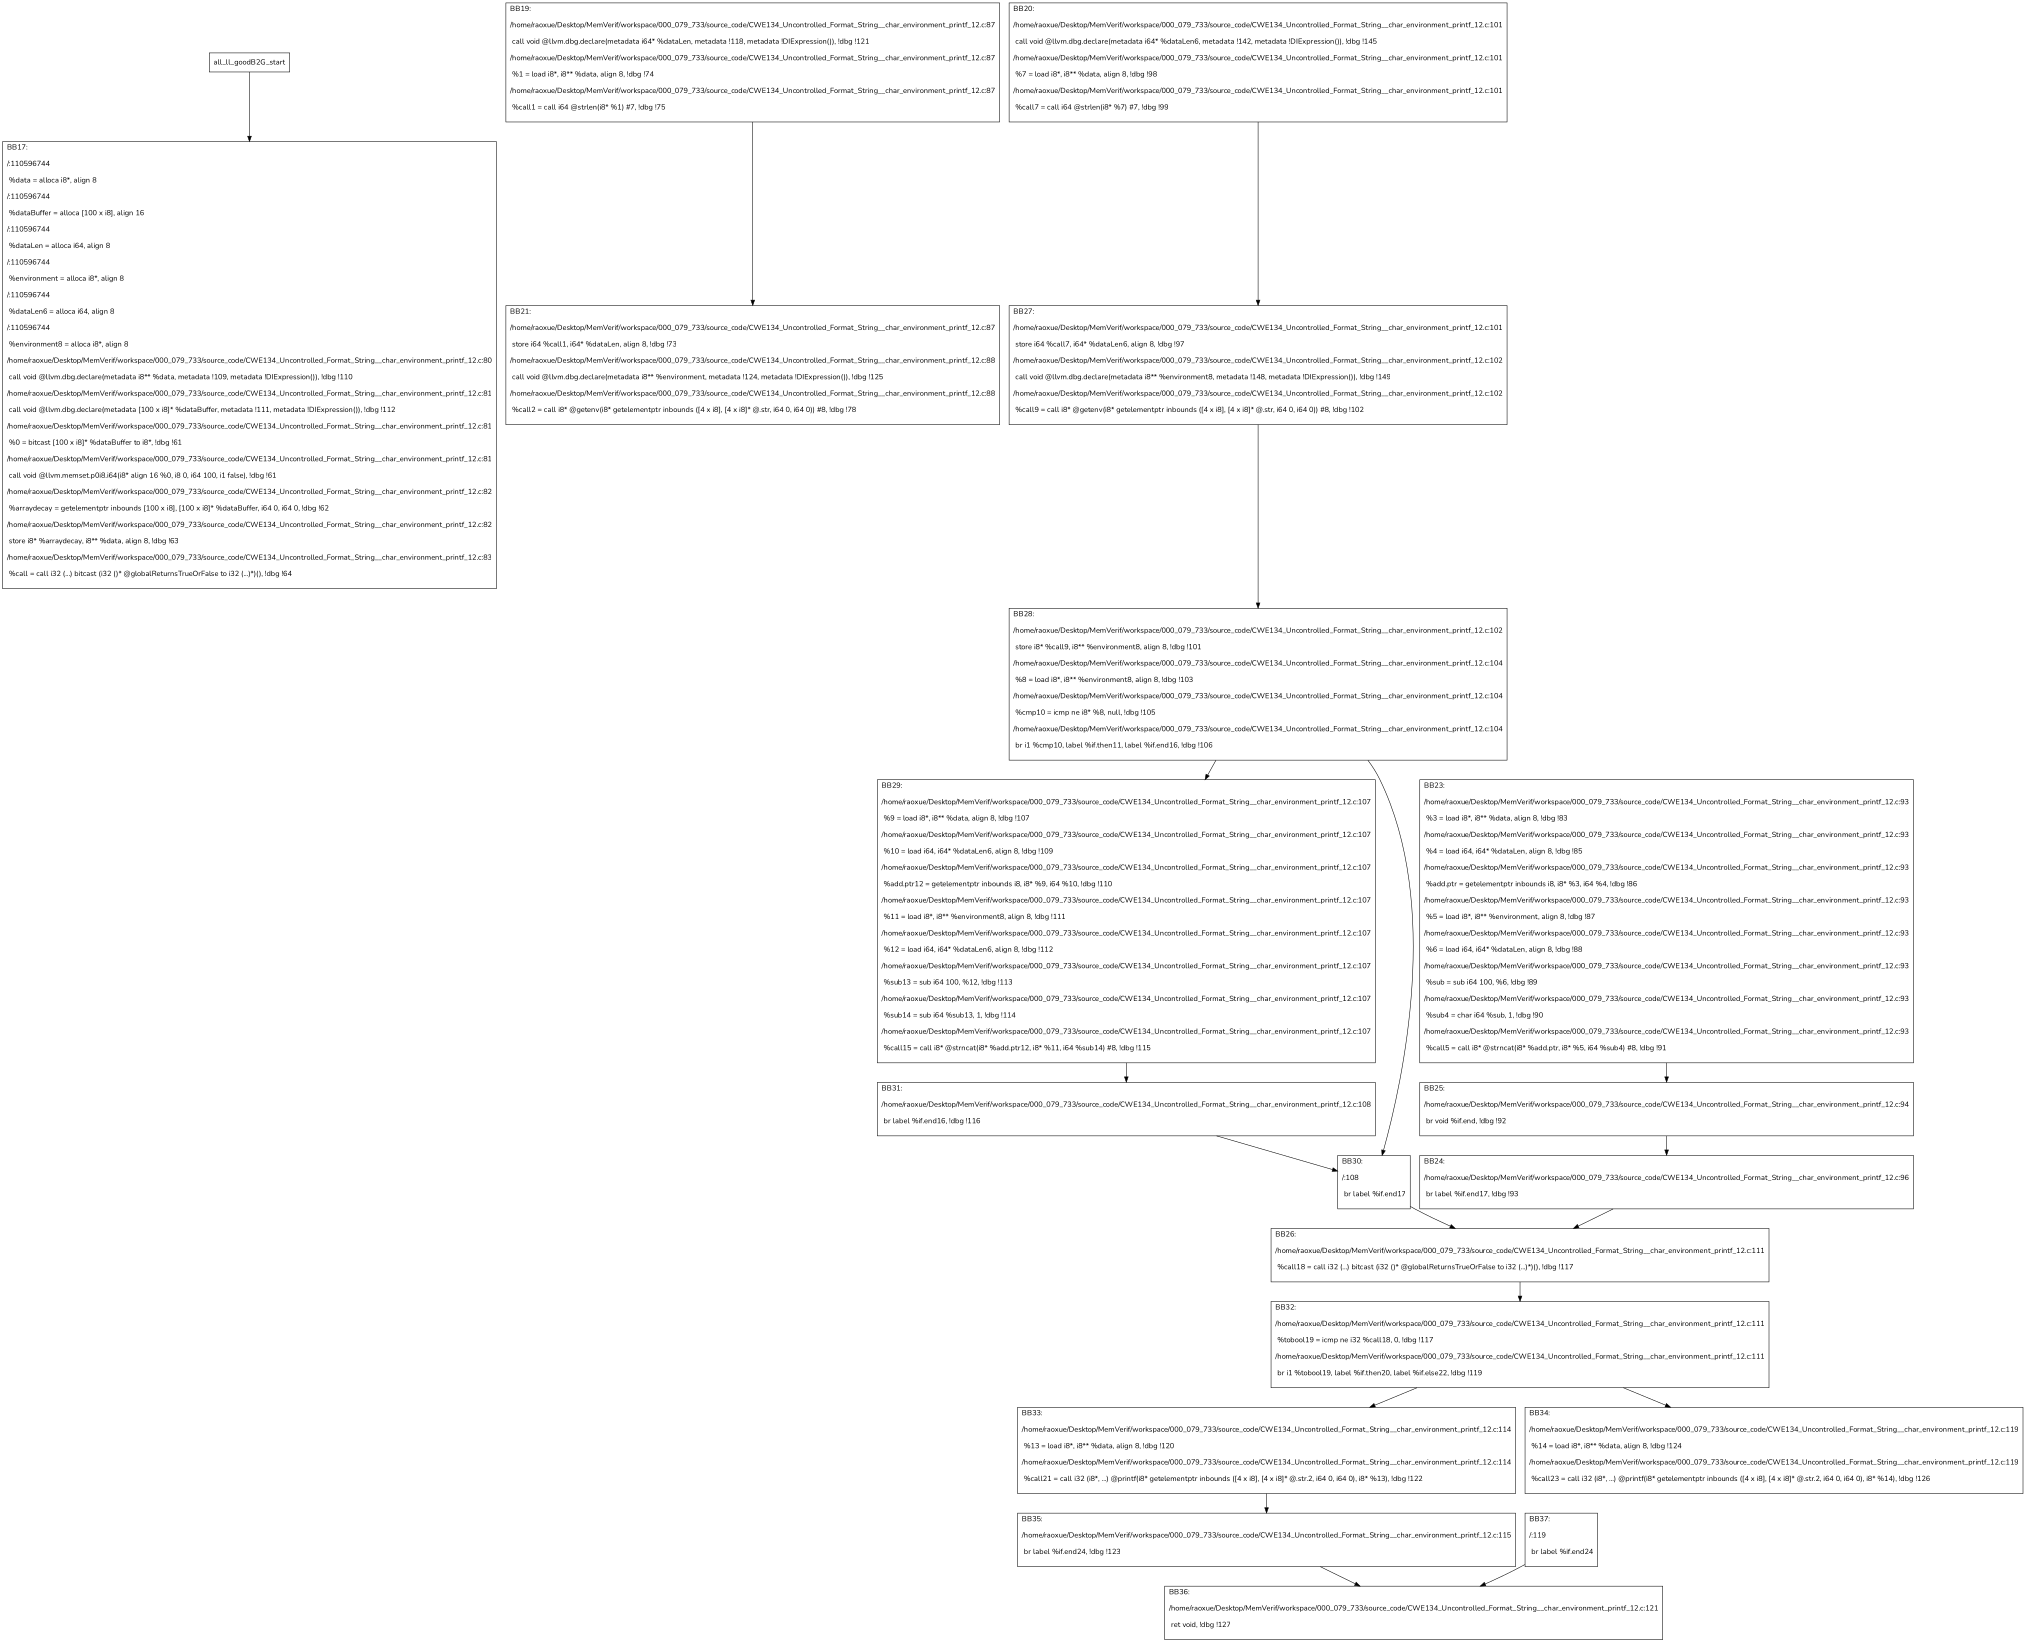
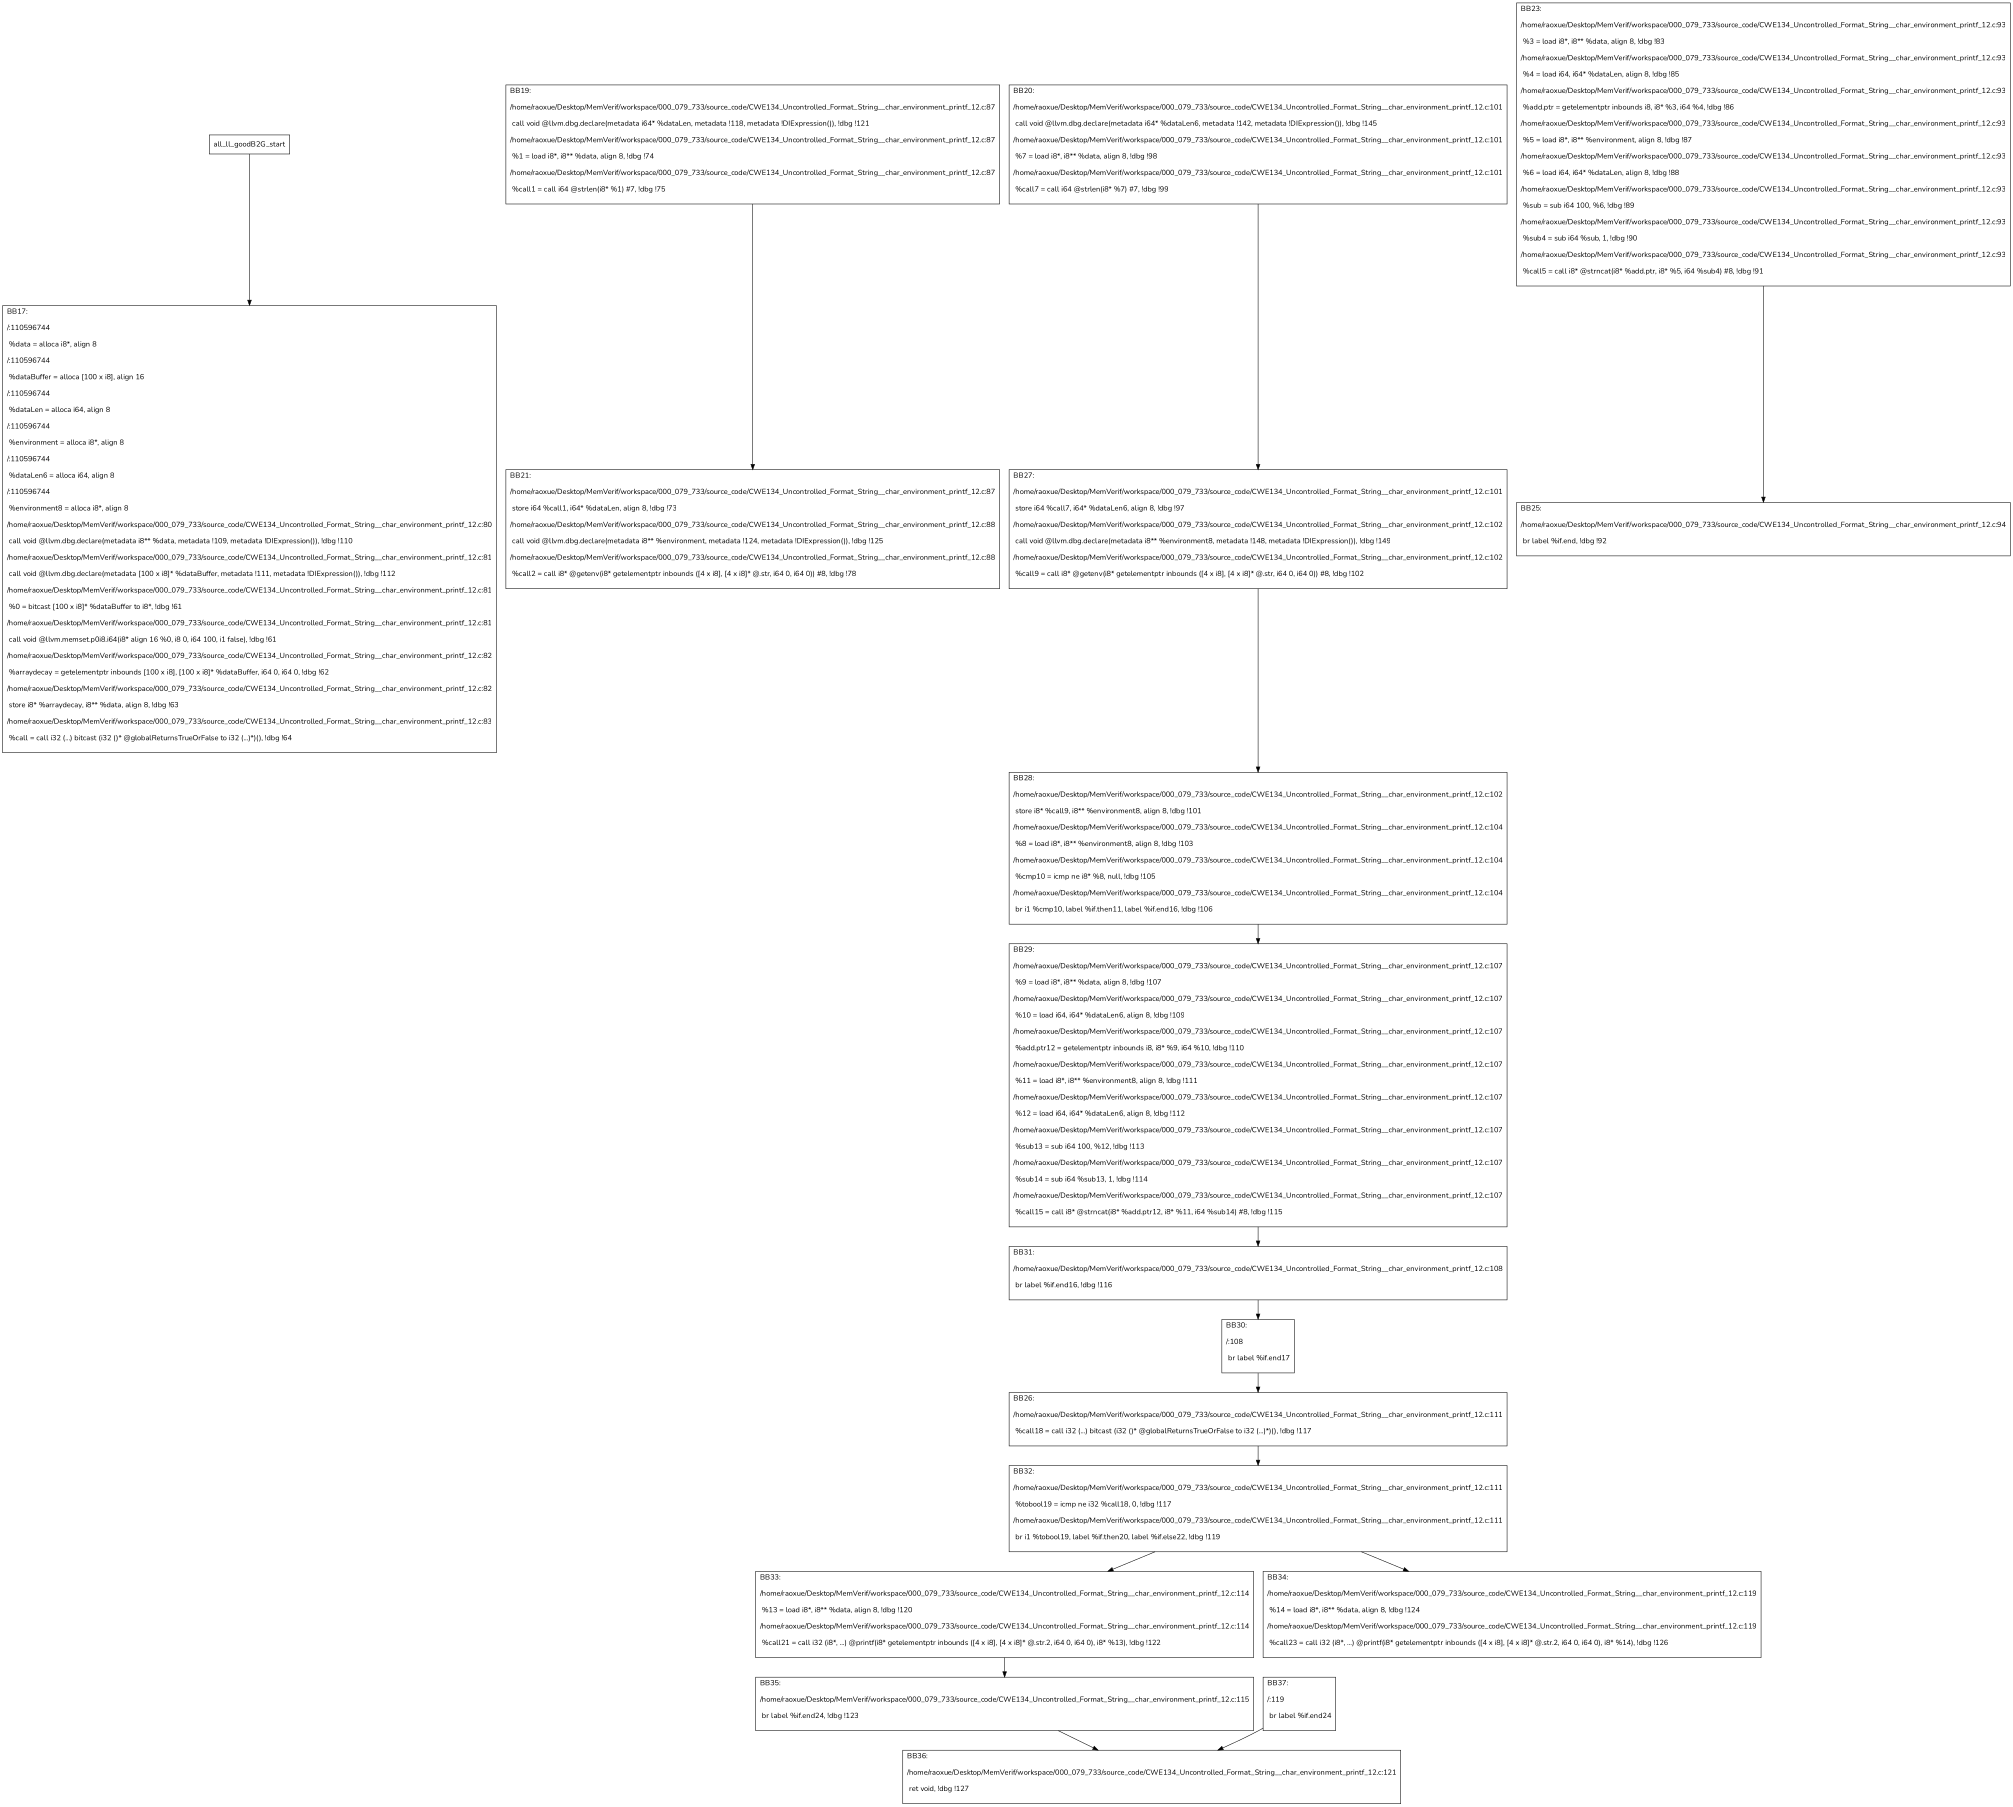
(1413, 953) -> none
(1484, 1015) -> (1579, 238)
(1465, 1121) -> (1564, 541)
(1667, 1182) -> none
